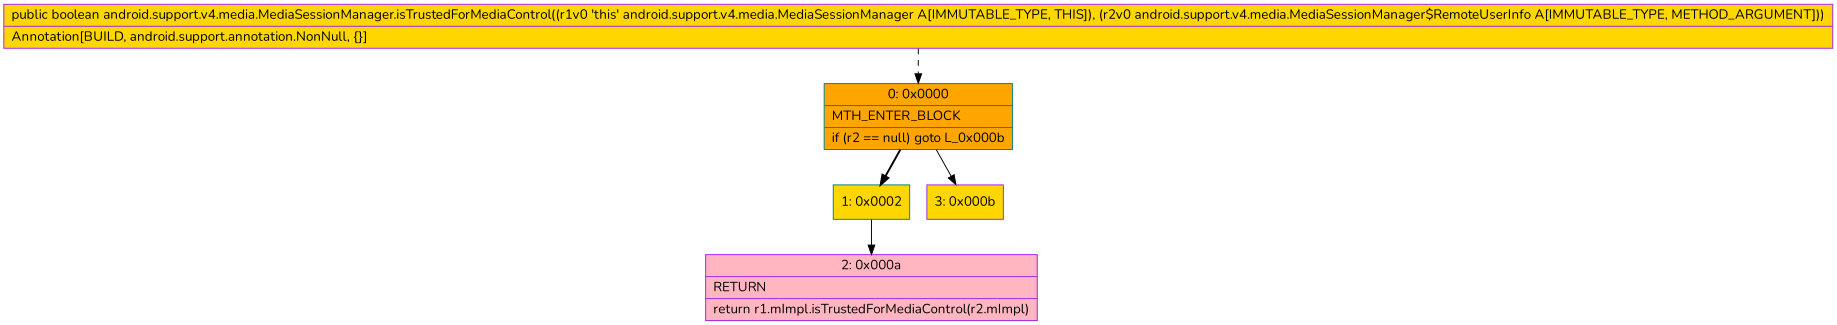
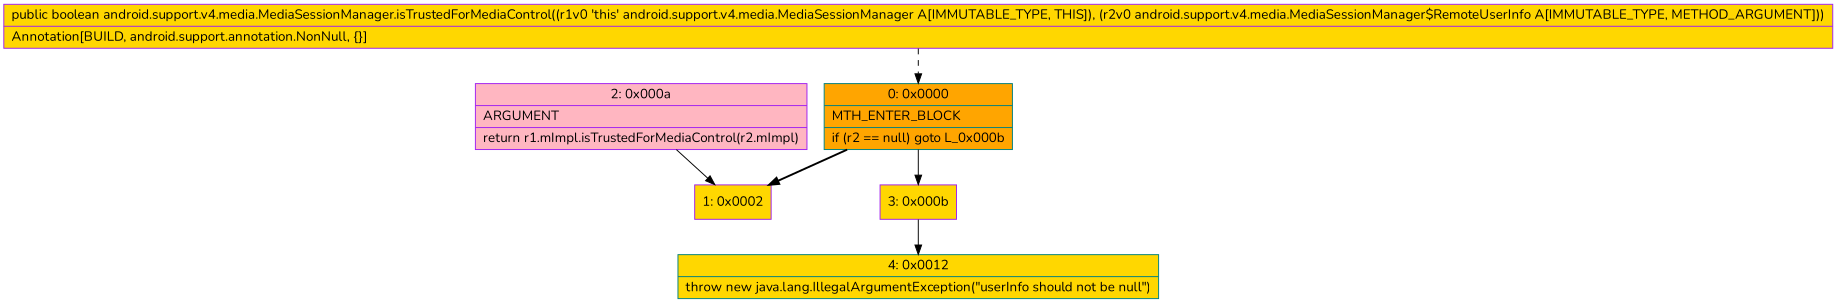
(871, 202) -> (733, 202)
(871, 232) -> (692, 164)
none -> (918, 277)
(740, 287) -> (521, 116)
